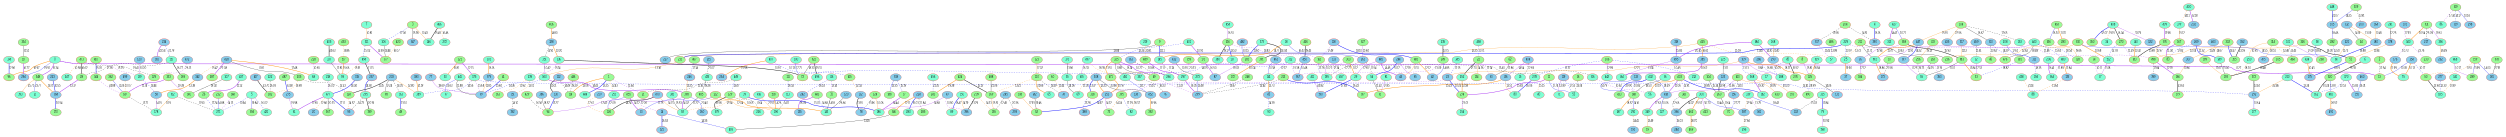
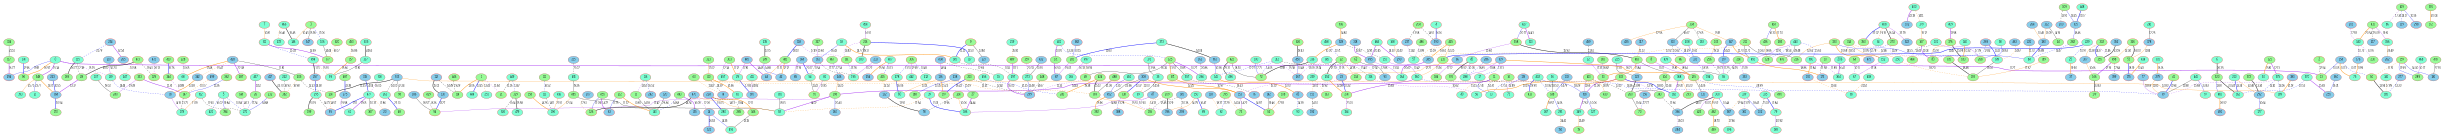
(1281, 51) -> (1189, 50)
